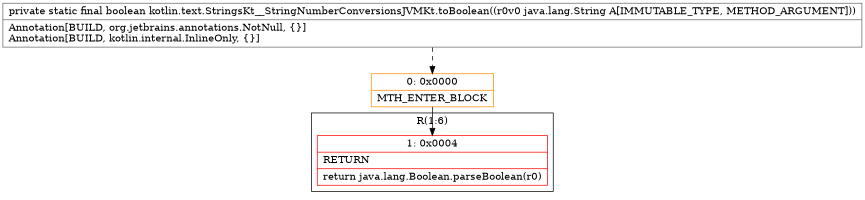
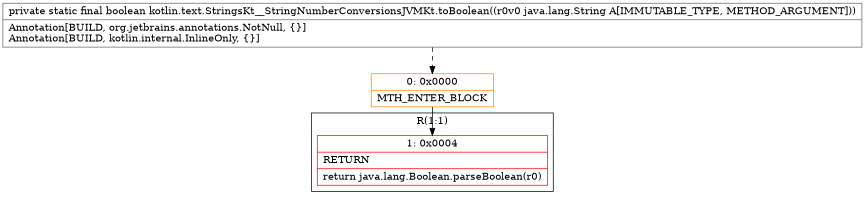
(432, 121) -> (432, 121)
